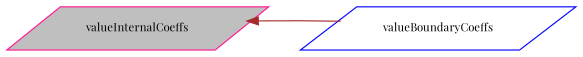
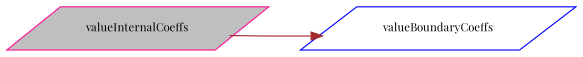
(300, 21) -> (270, 36)
